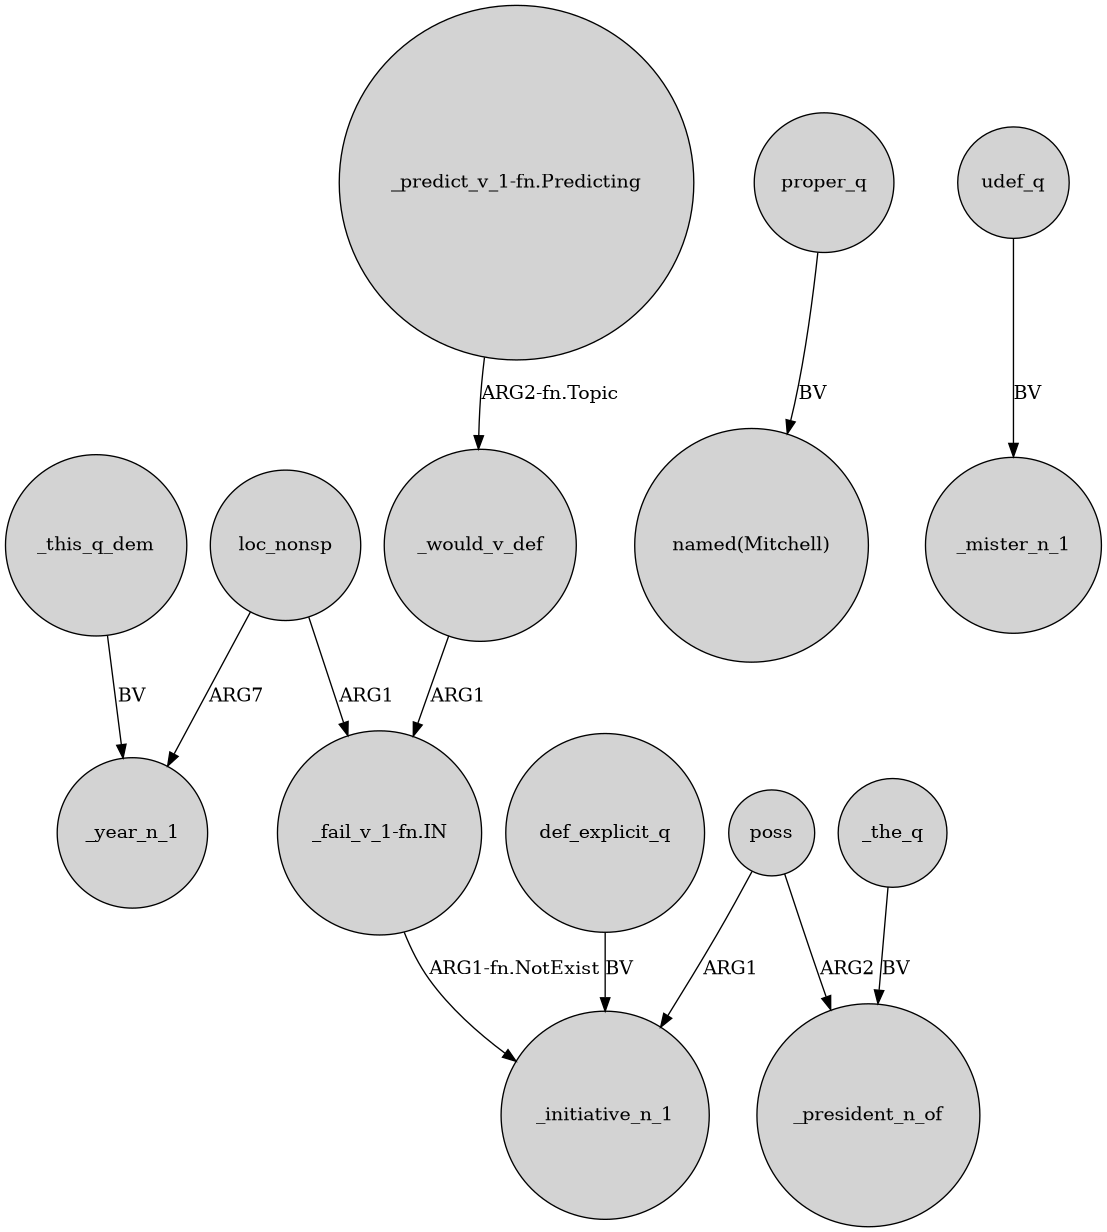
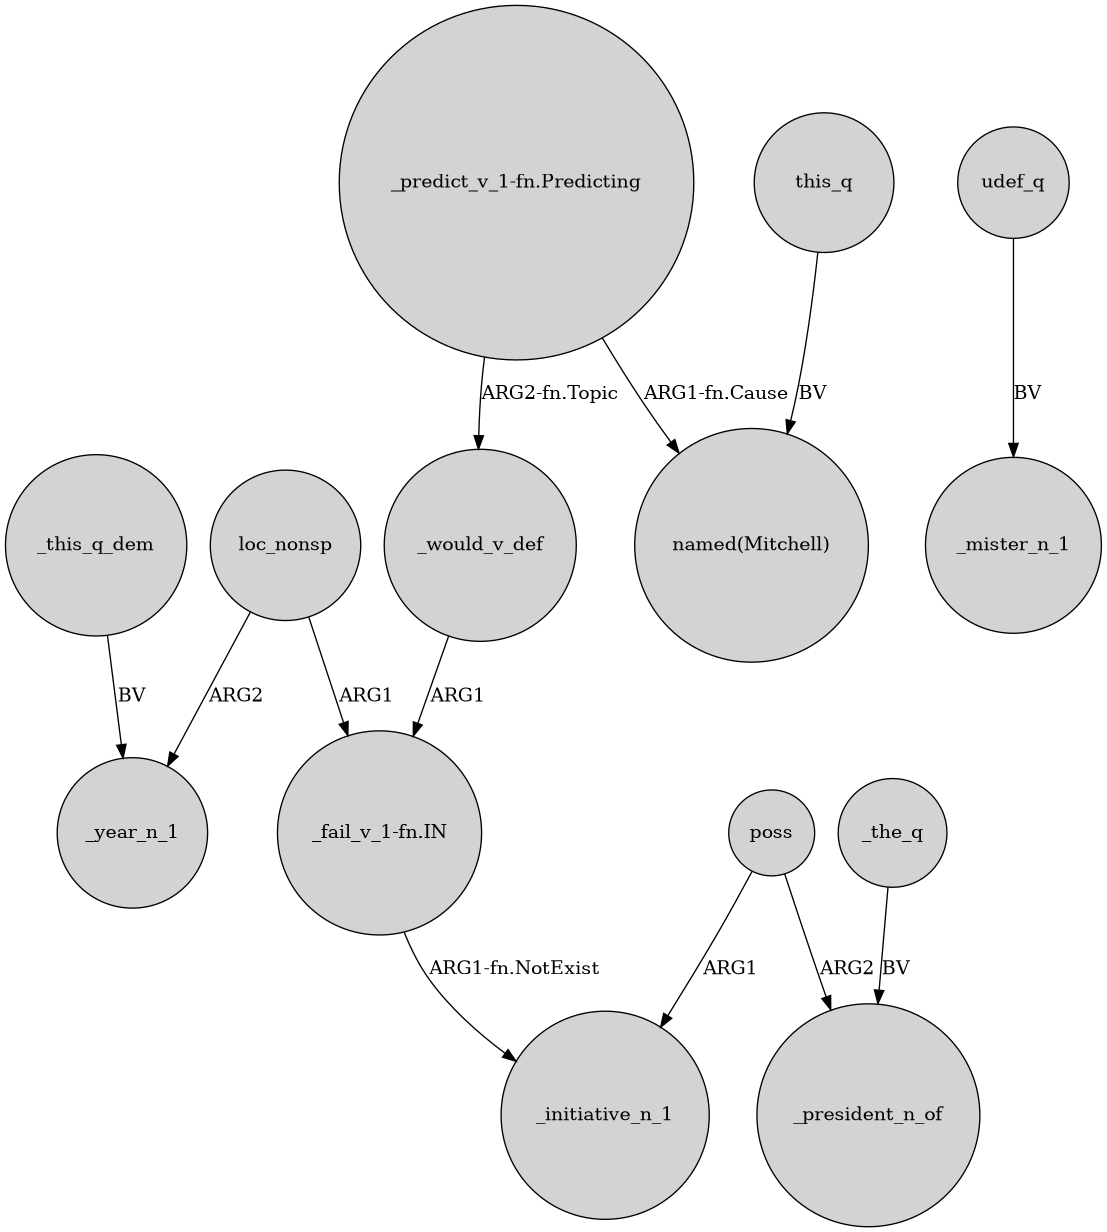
(824, 183) -> (824, 183)
none -> (635, 391)
(236, 697) -> (236, 697)
(605, 833) -> none
